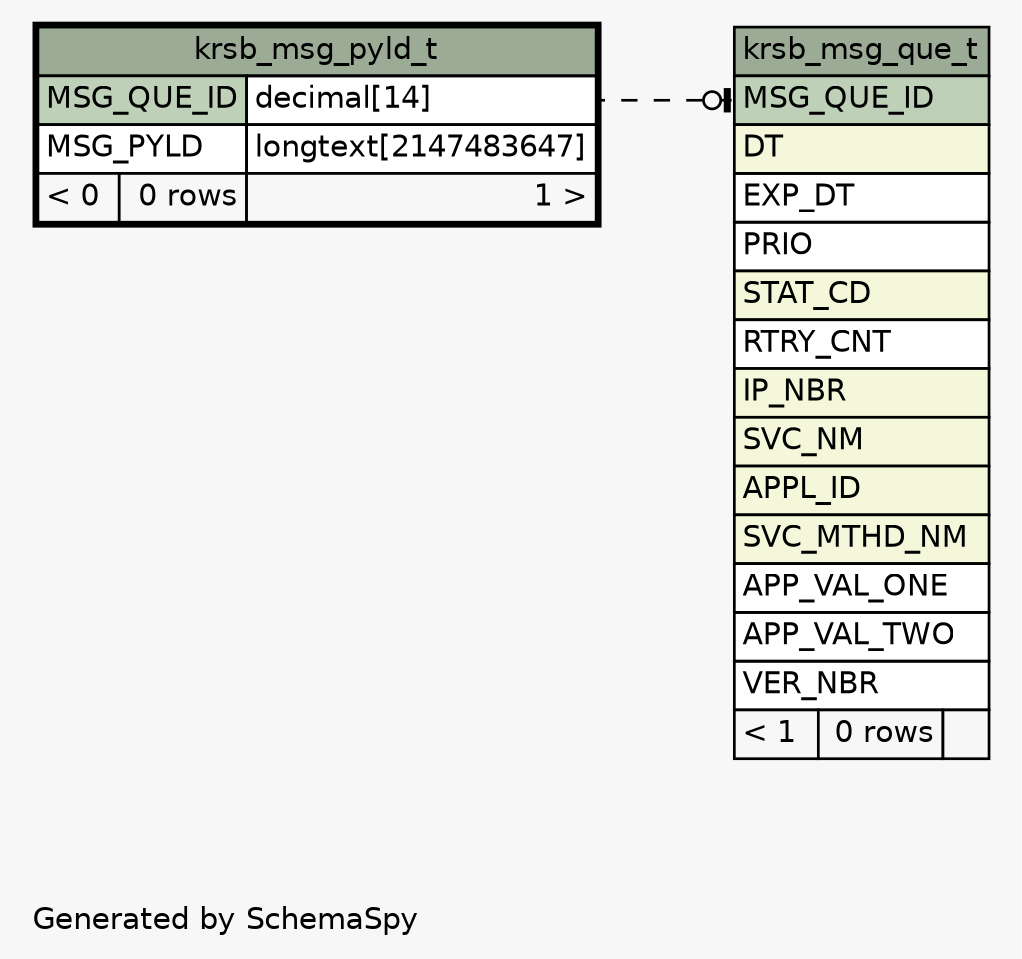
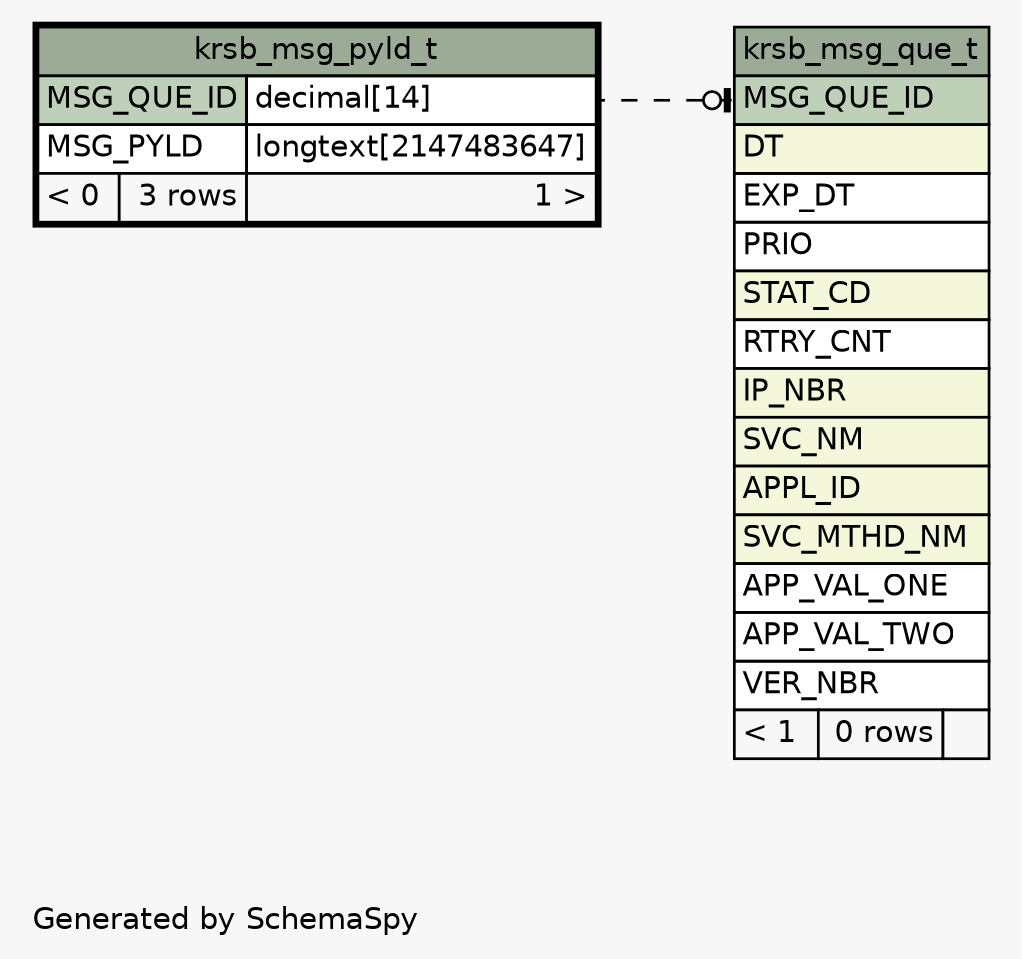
(188, 196) -> (188, 196)
